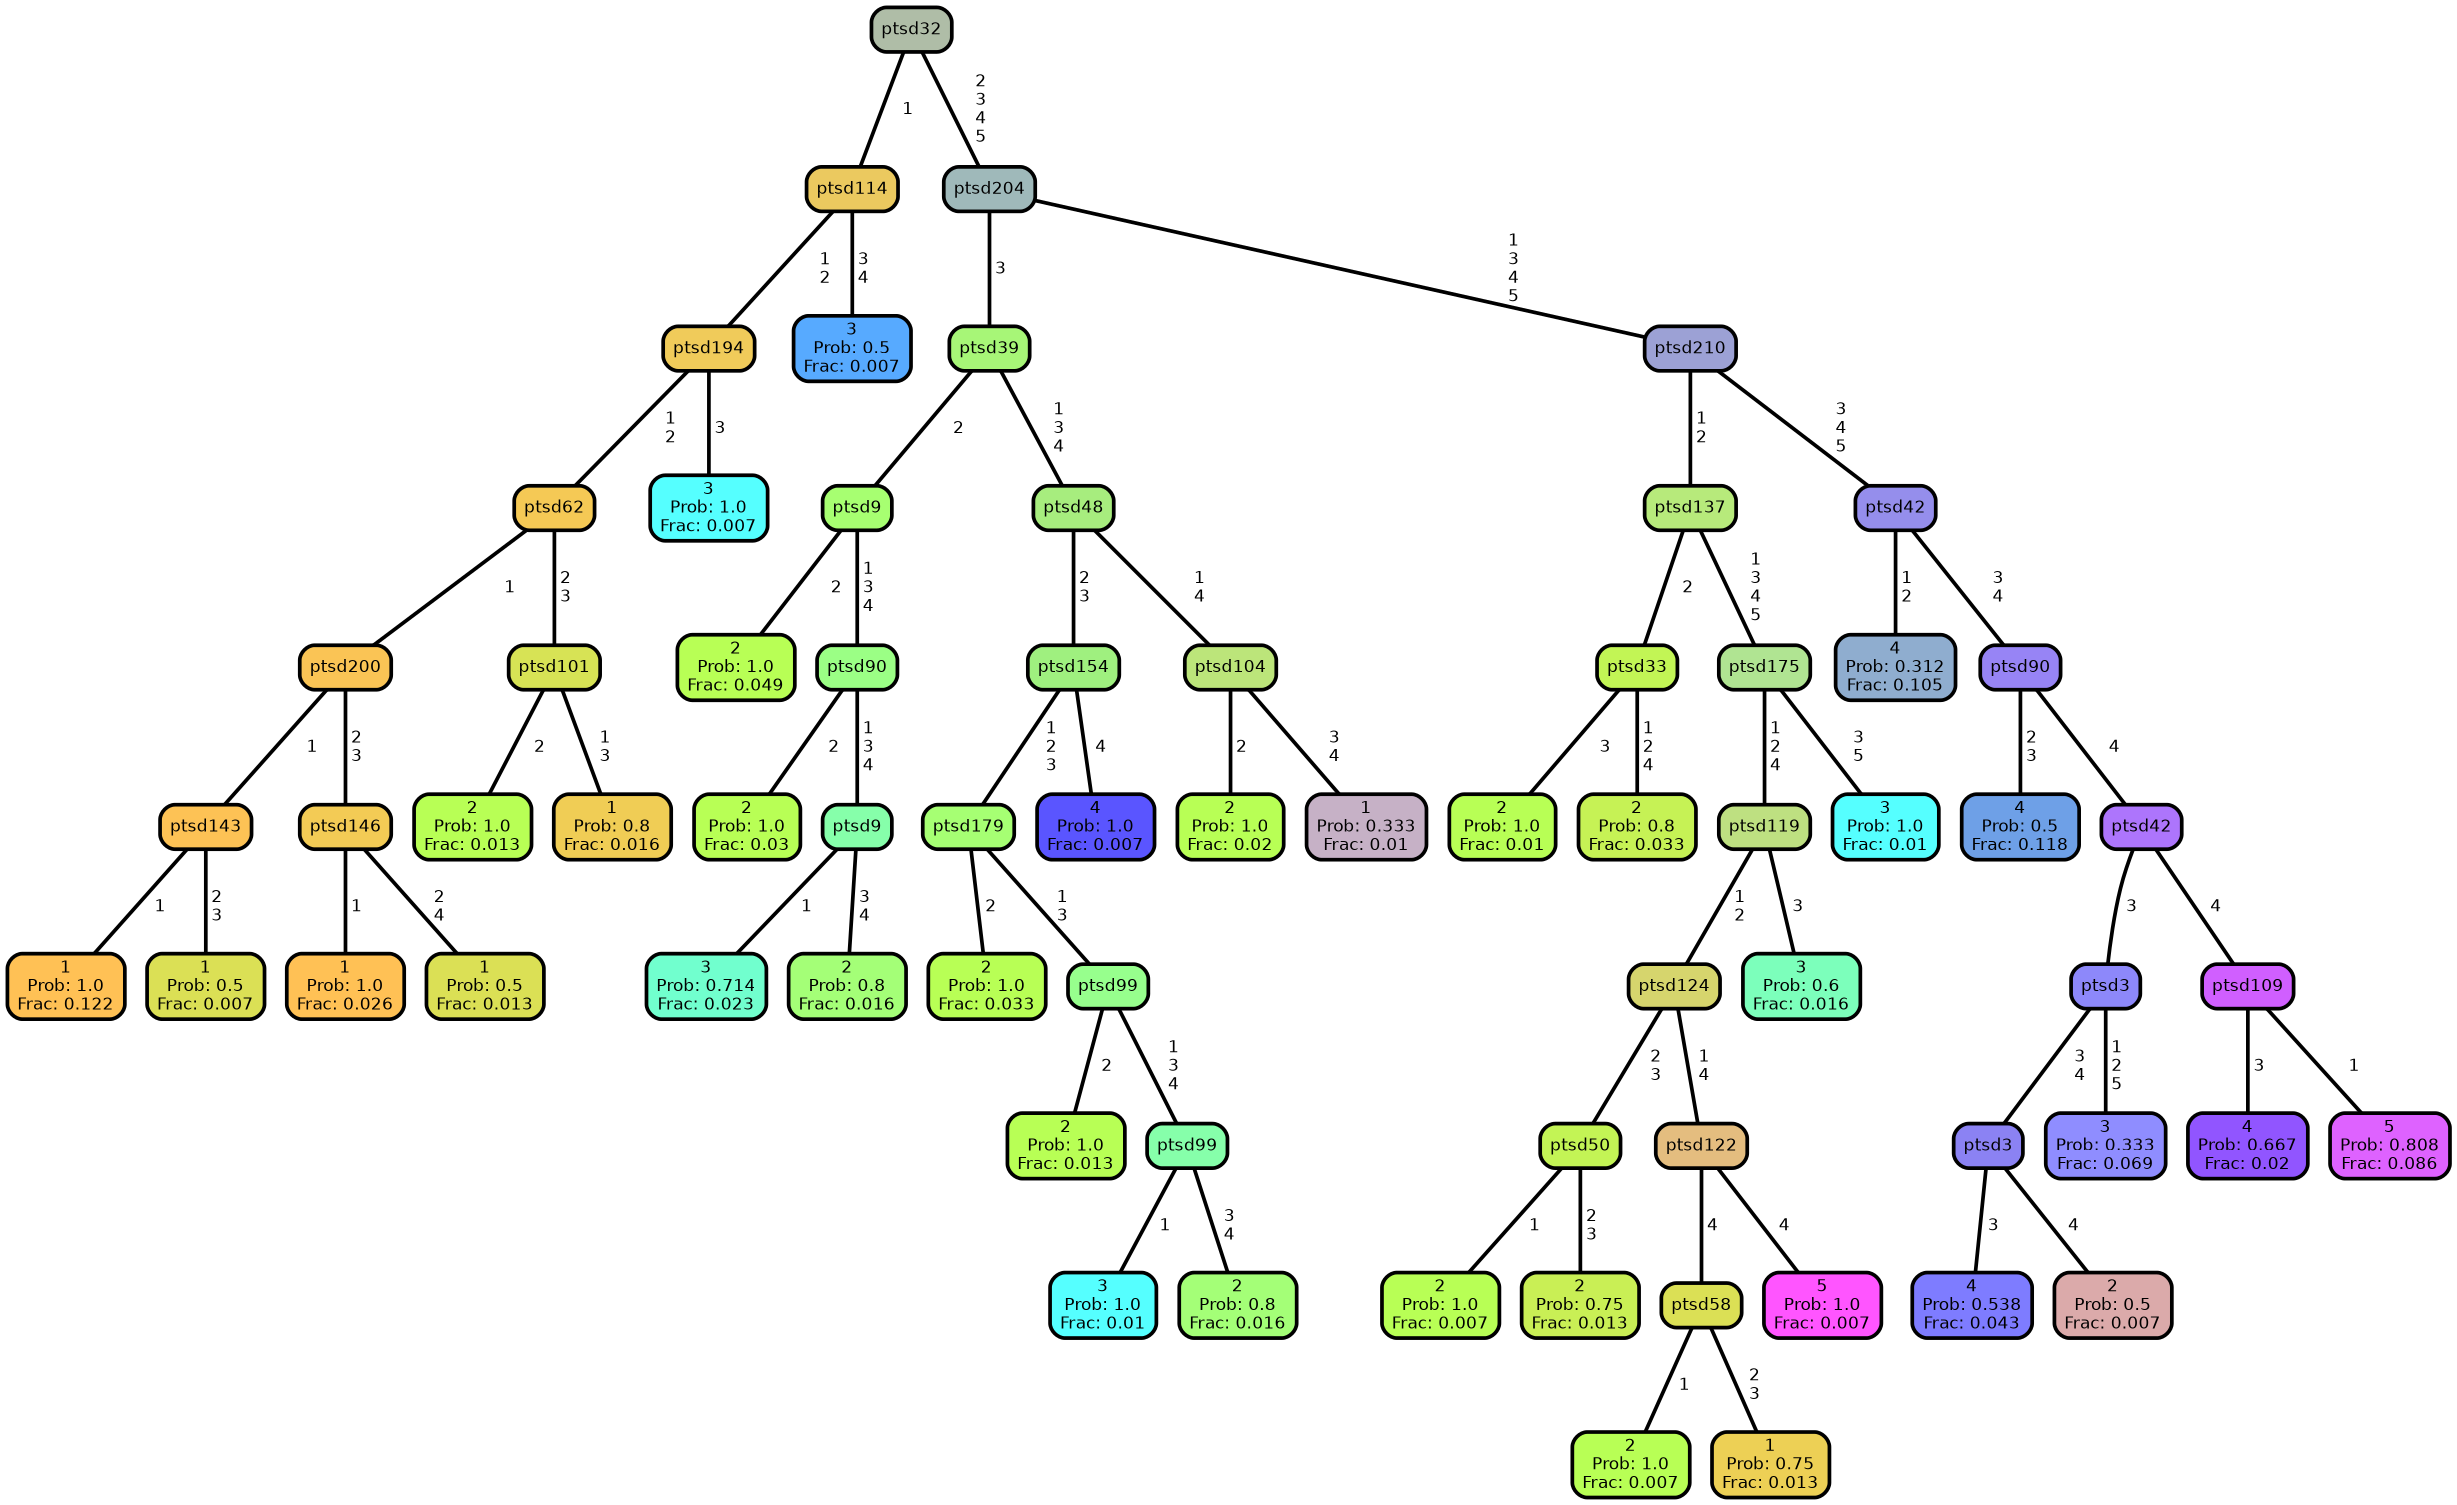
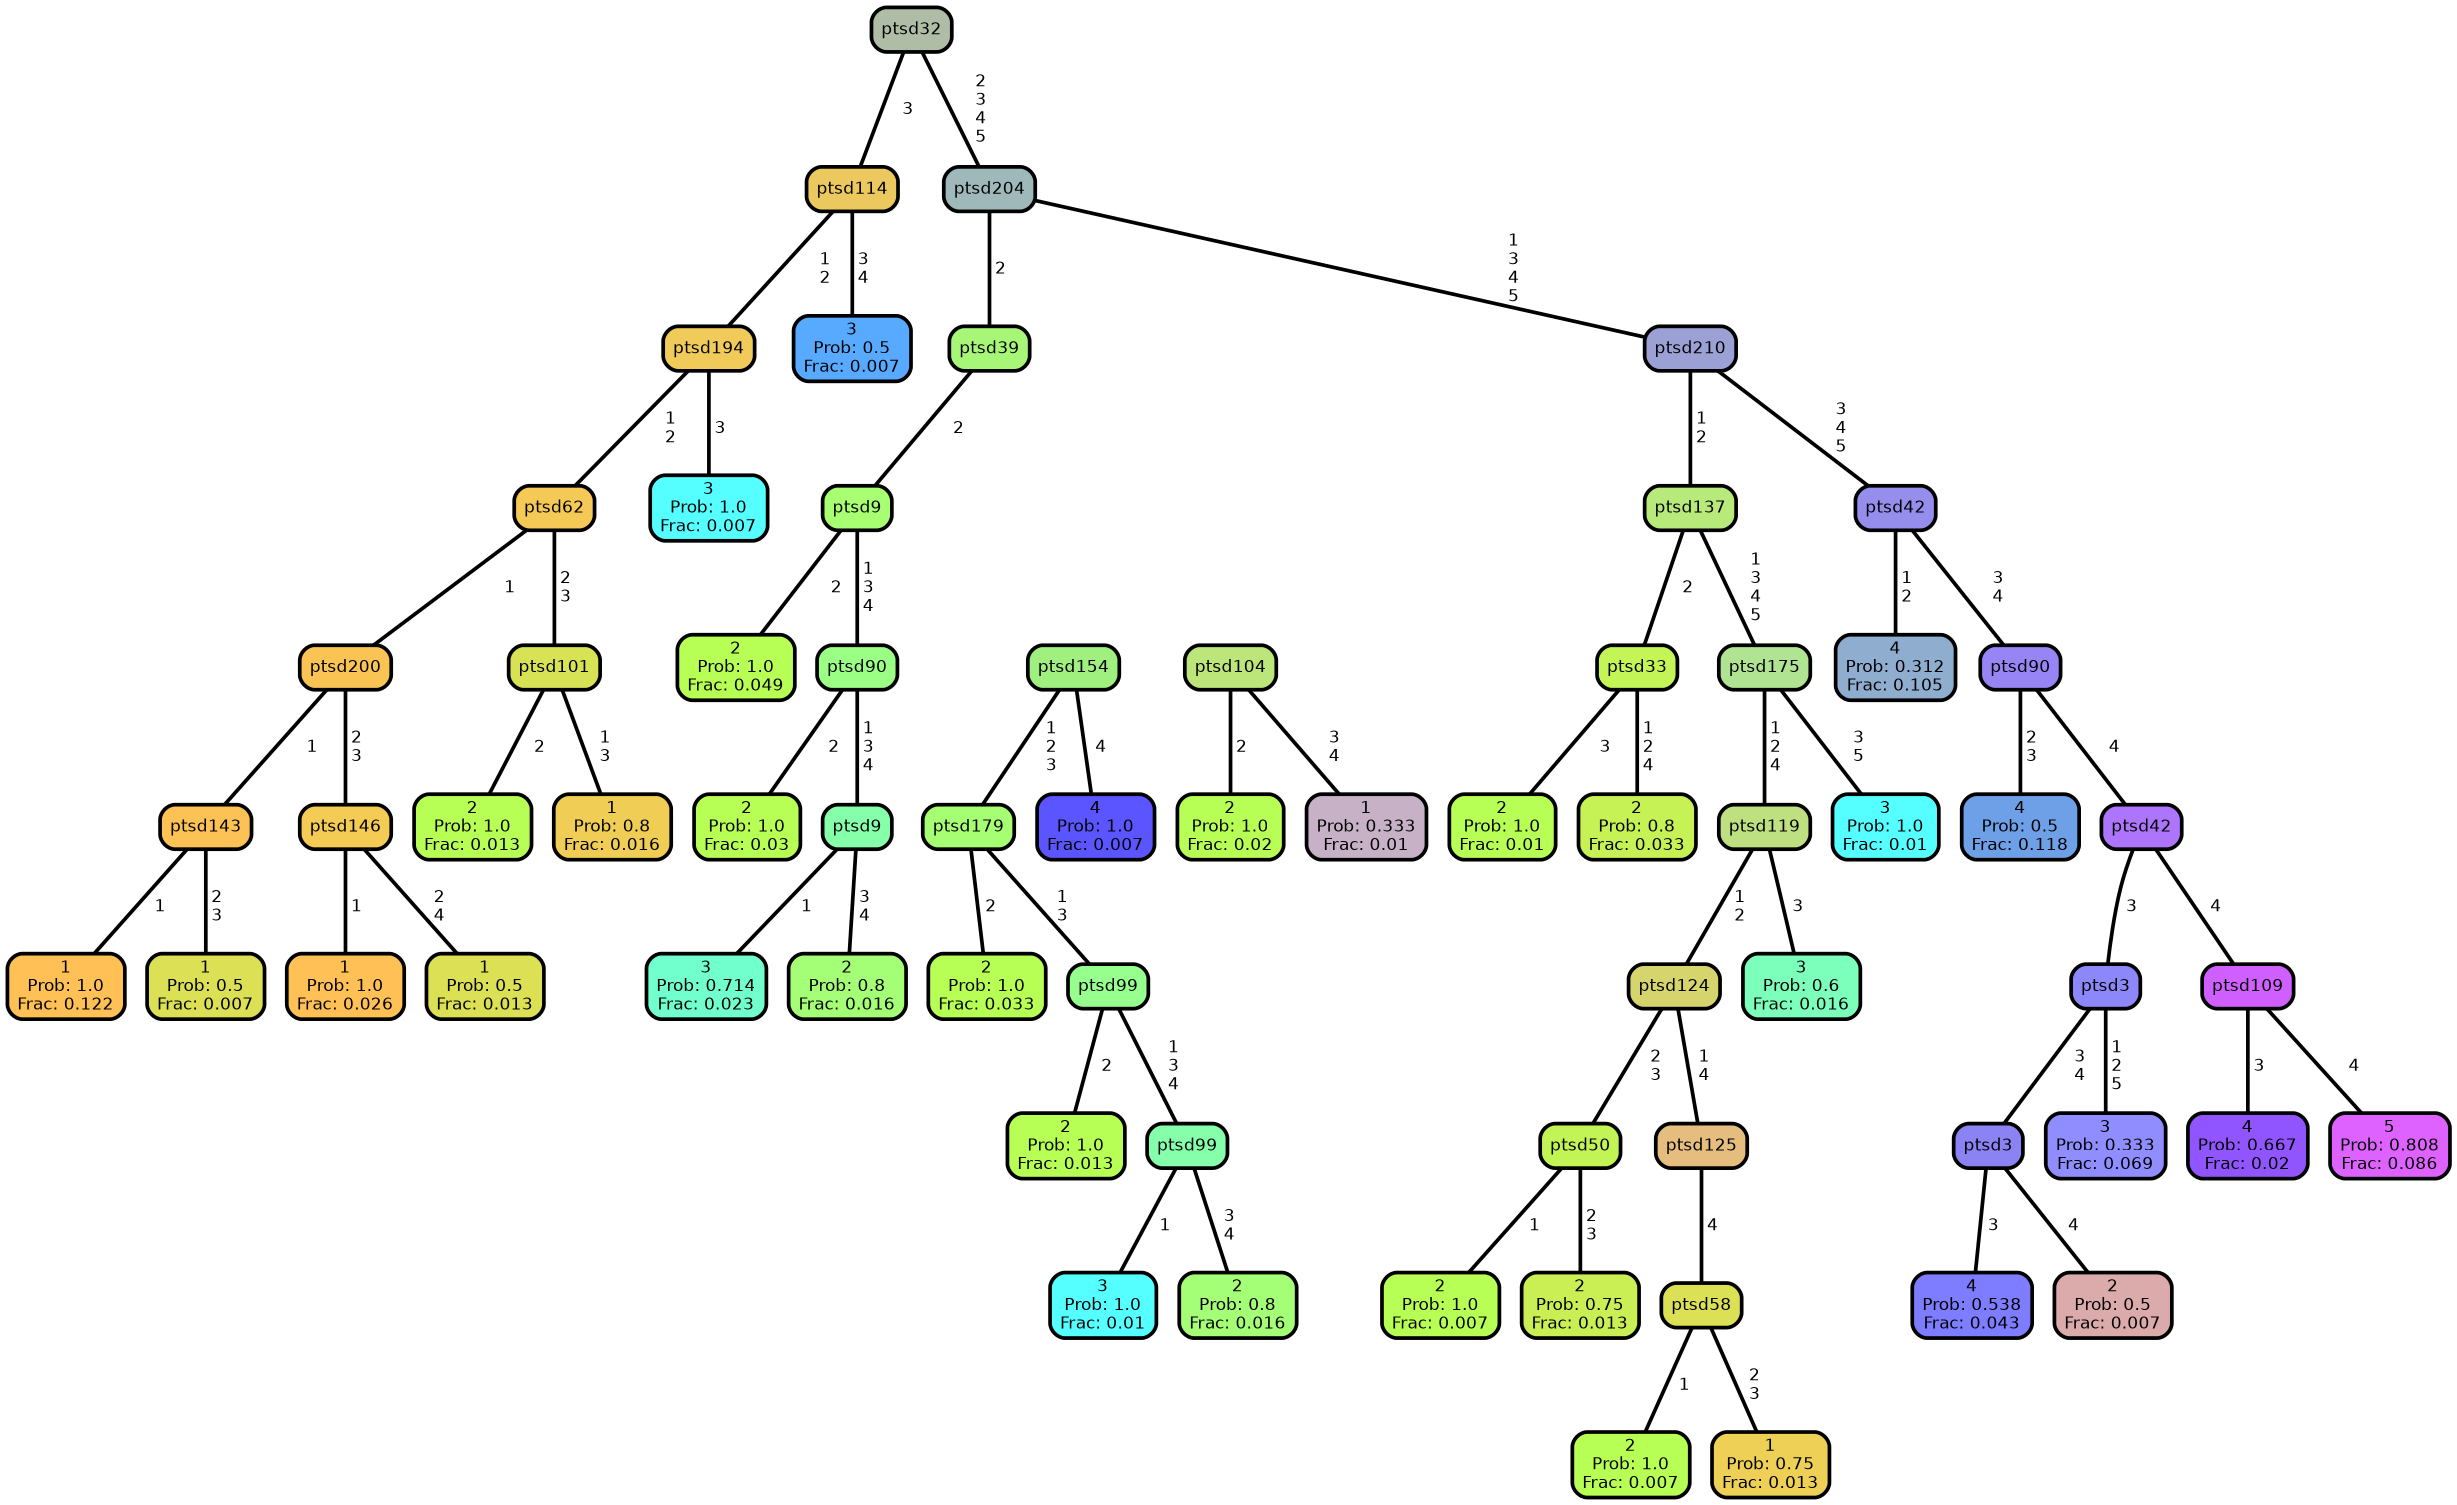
(905, 109) -> (905, 109)
(998, 269) -> (998, 269)
(1074, 508) -> none
(2352, 1066) -> (2352, 1066)
(1702, 1146) -> (1702, 1146)
(1823, 1305) -> none
